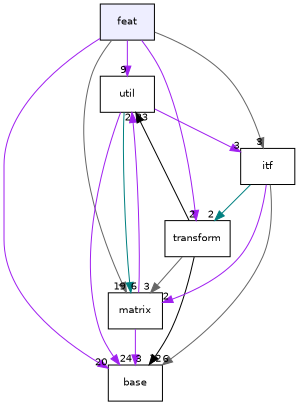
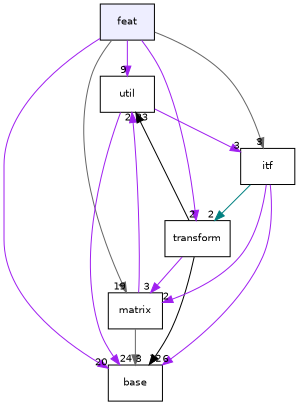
(124, 198) -> none
(170, 271) -> (170, 271)
(246, 285) -> (246, 285)
(135, 342) -> (135, 342)
